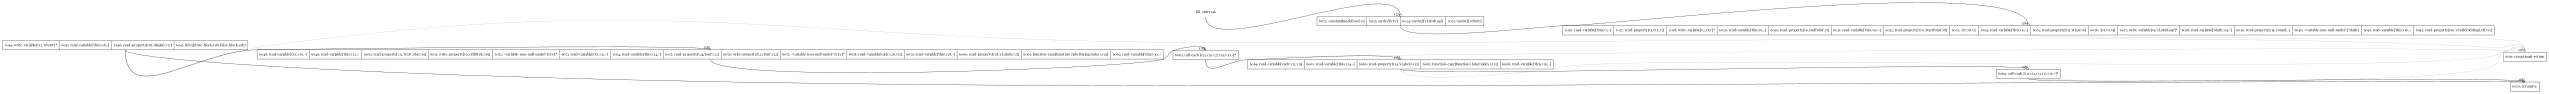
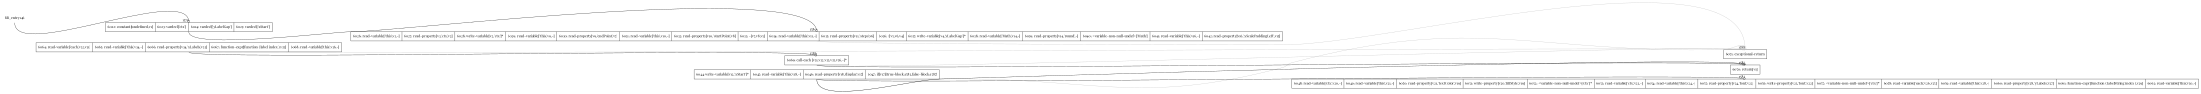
(1206, 55) -> none
